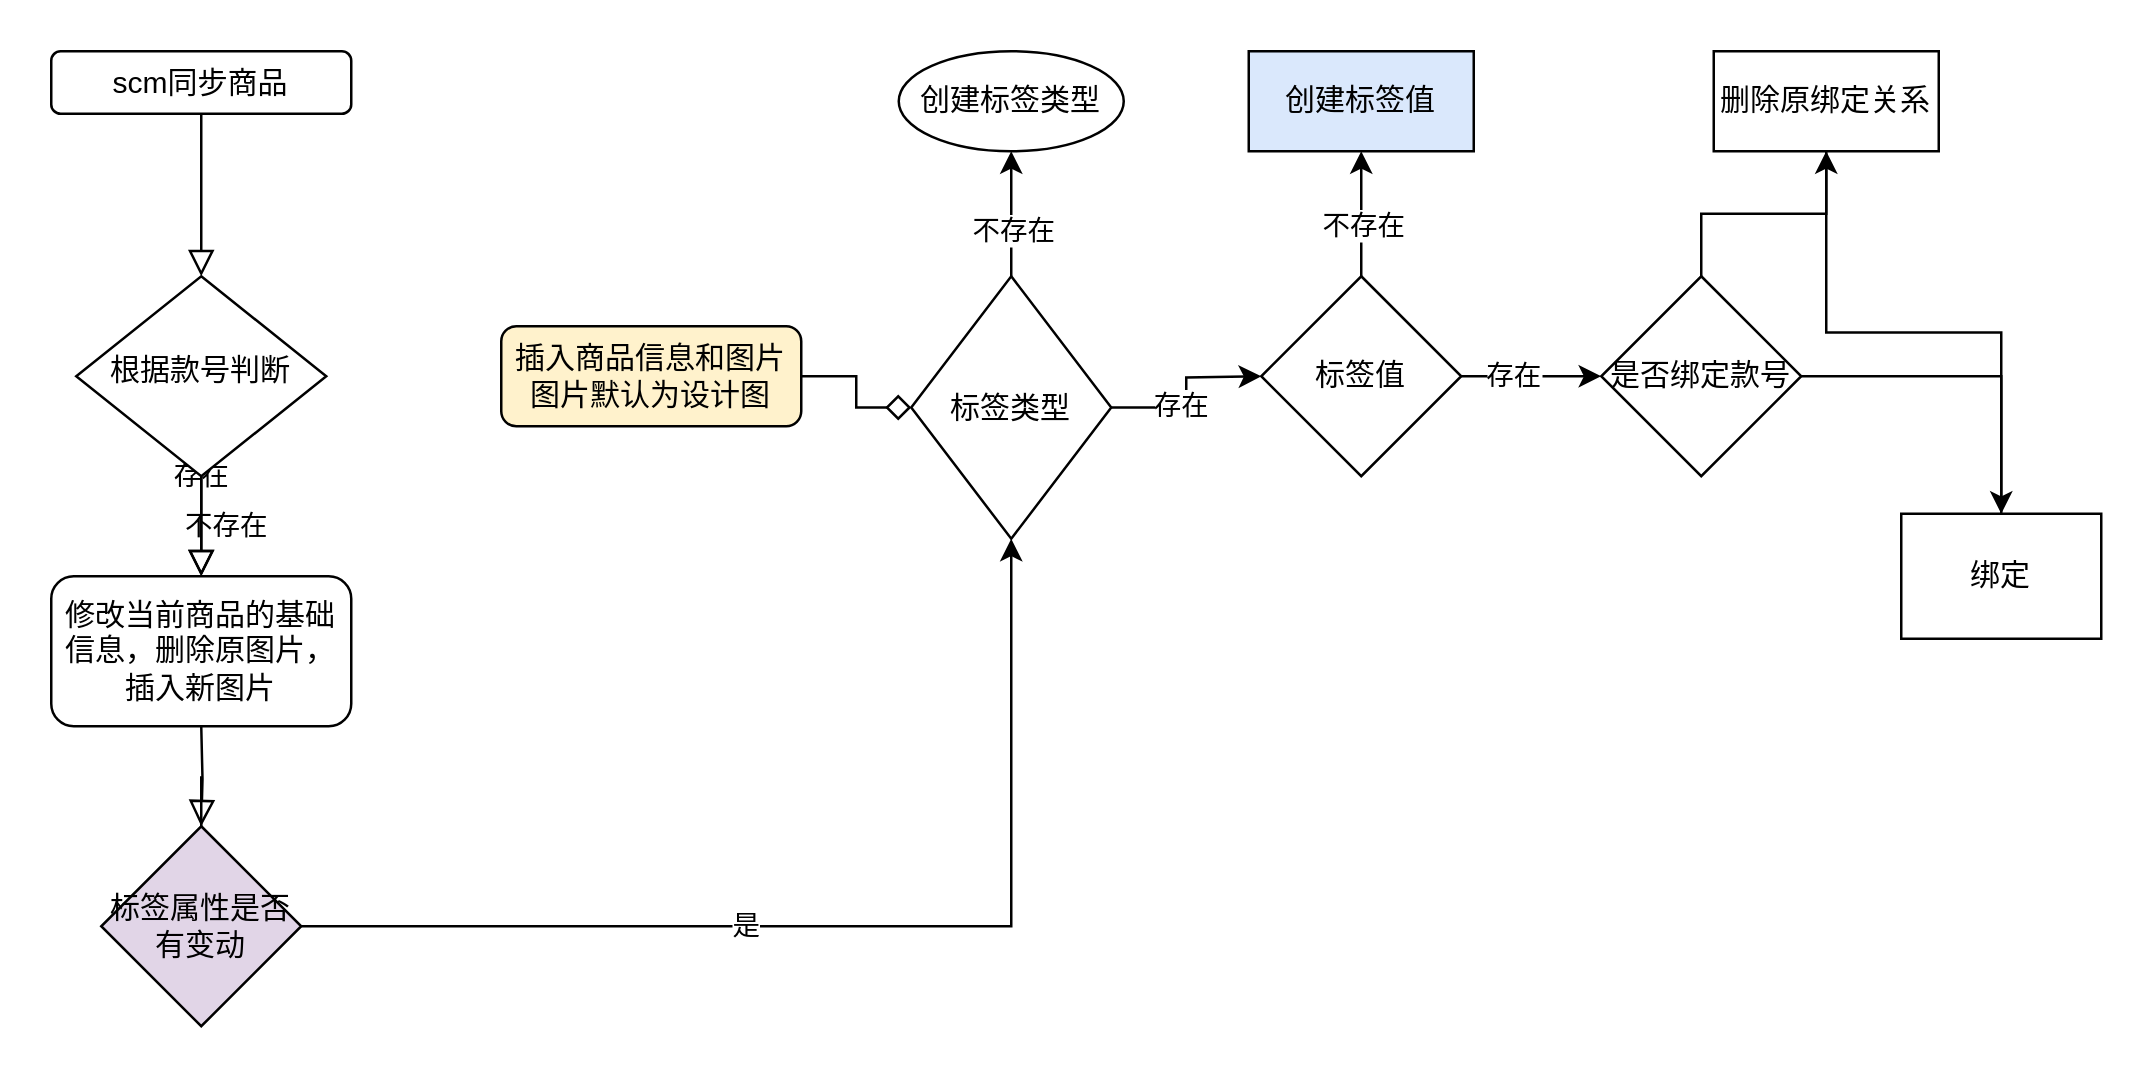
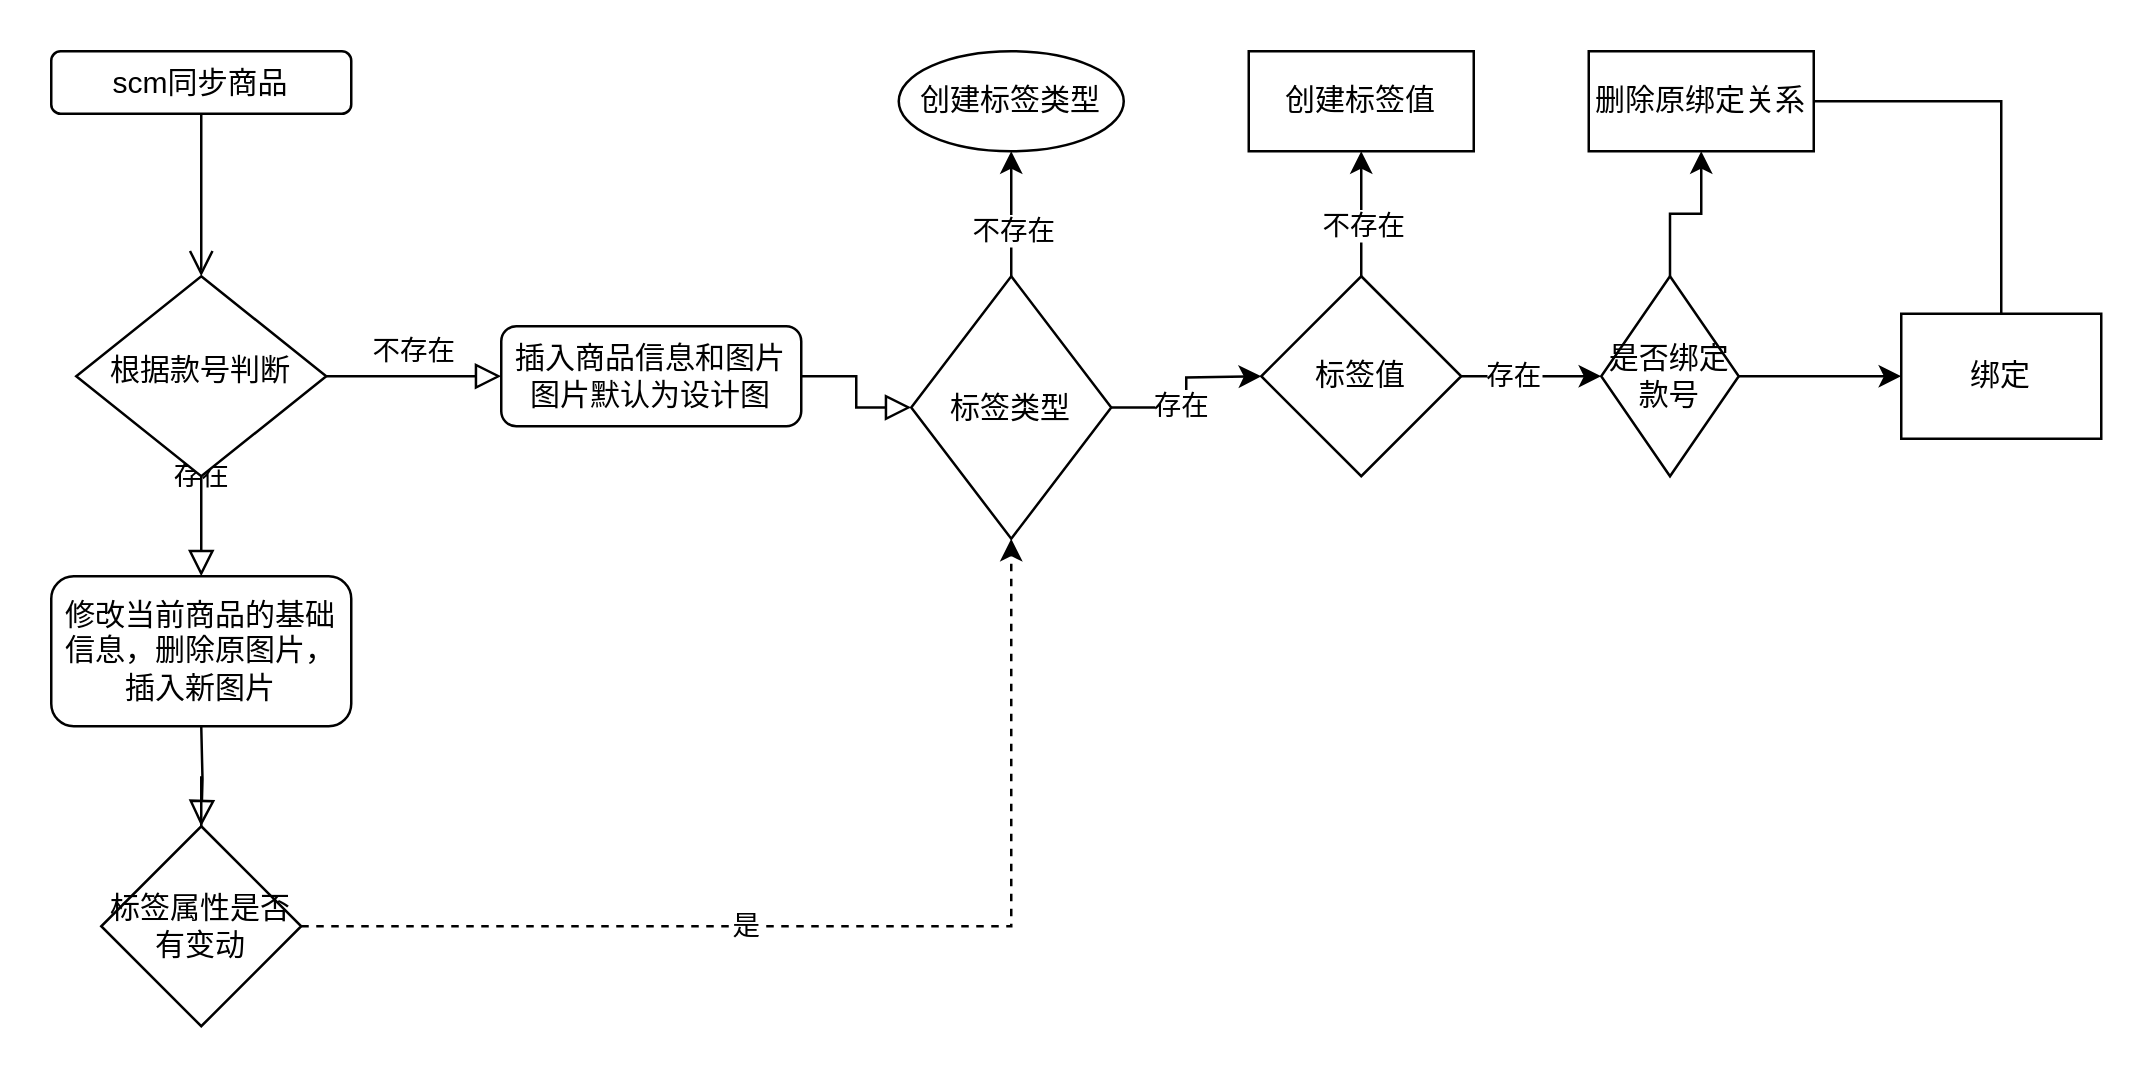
(1361, 101) -> (1361, 101)
(1826, 101) -> (1701, 101)
(201, 249) -> (201, 259)
(651, 376) -> (651, 376)
(1701, 376) -> (1670, 376)
(885, 408) -> (884, 408)
(201, 551) -> (401, 376)
(2001, 576) -> (2001, 376)
(1011, 869) -> (1011, 869)
(201, 926) -> (201, 926)
